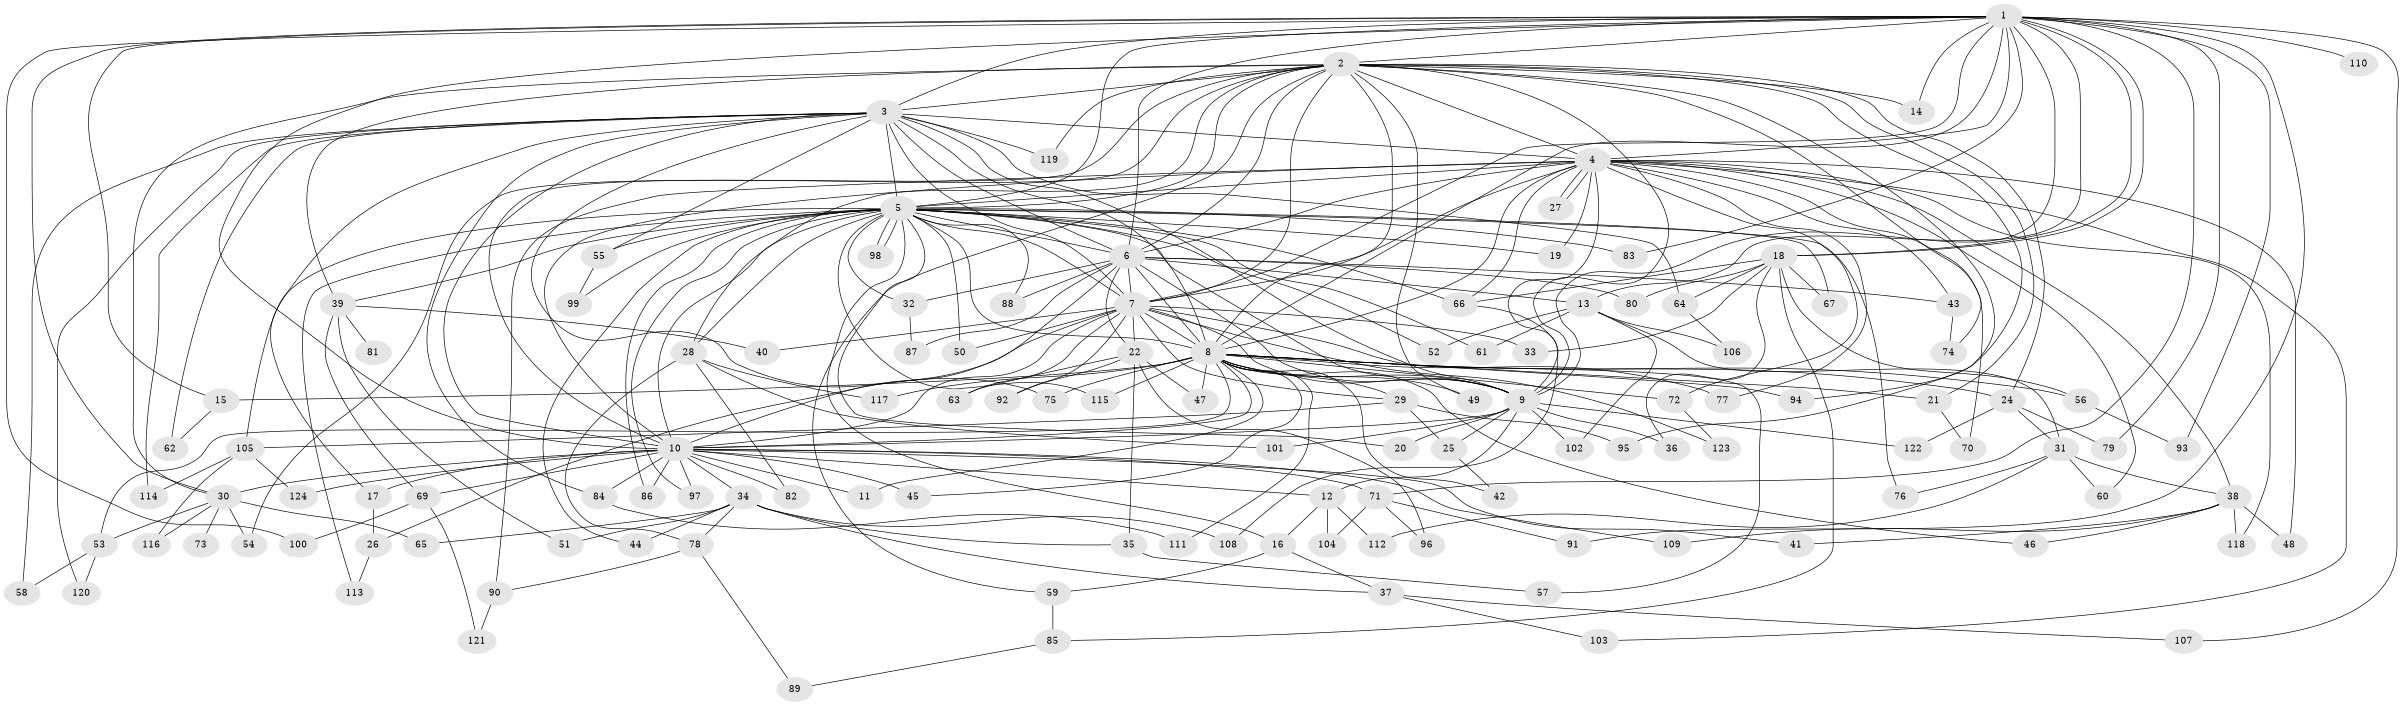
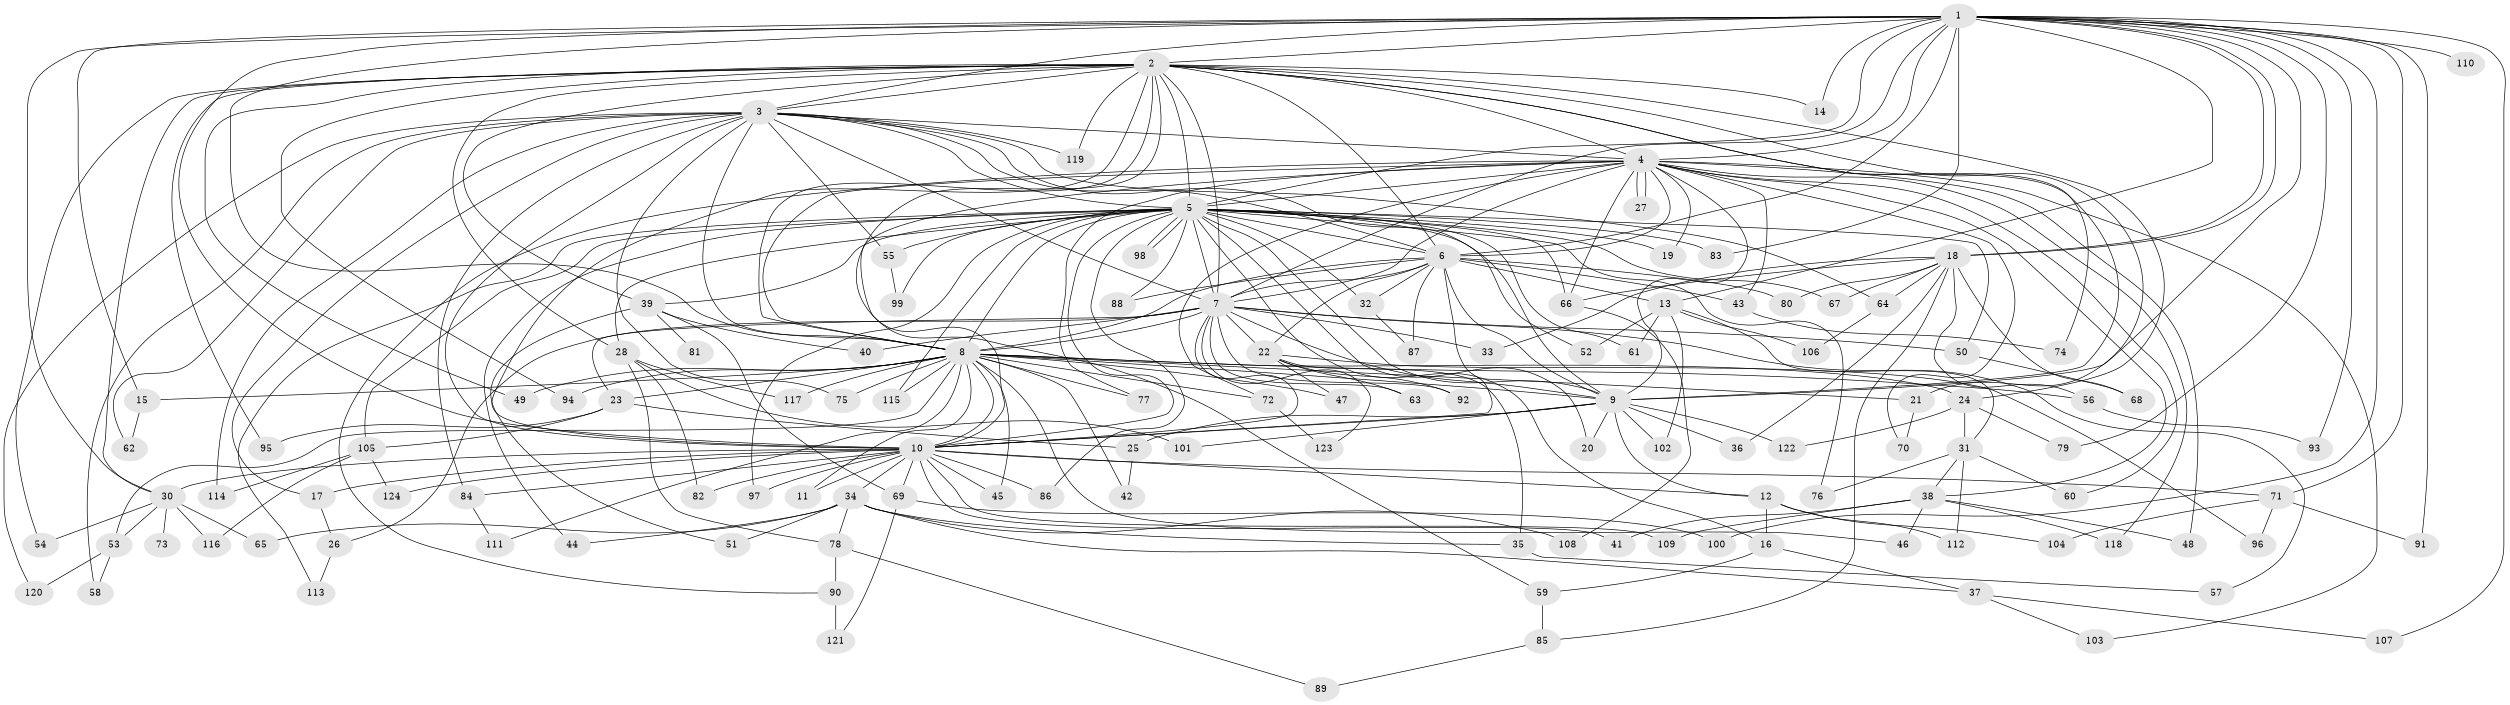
(1401, 401) -> (617, 401)
none -> (2137, 401)
